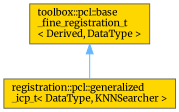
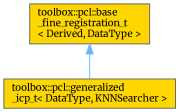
(90, 94) -> (90, 94)
